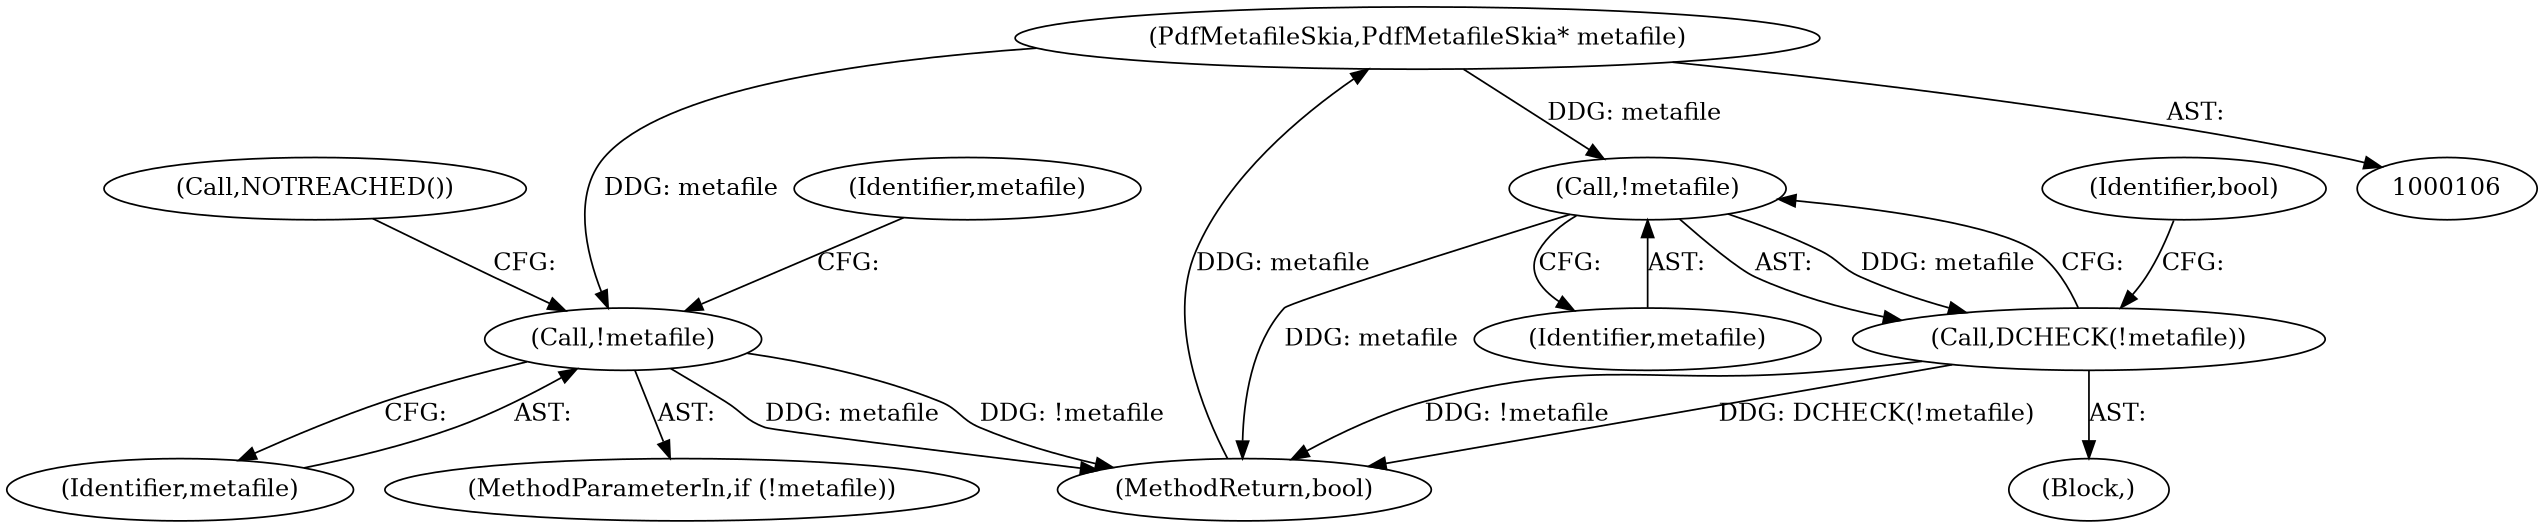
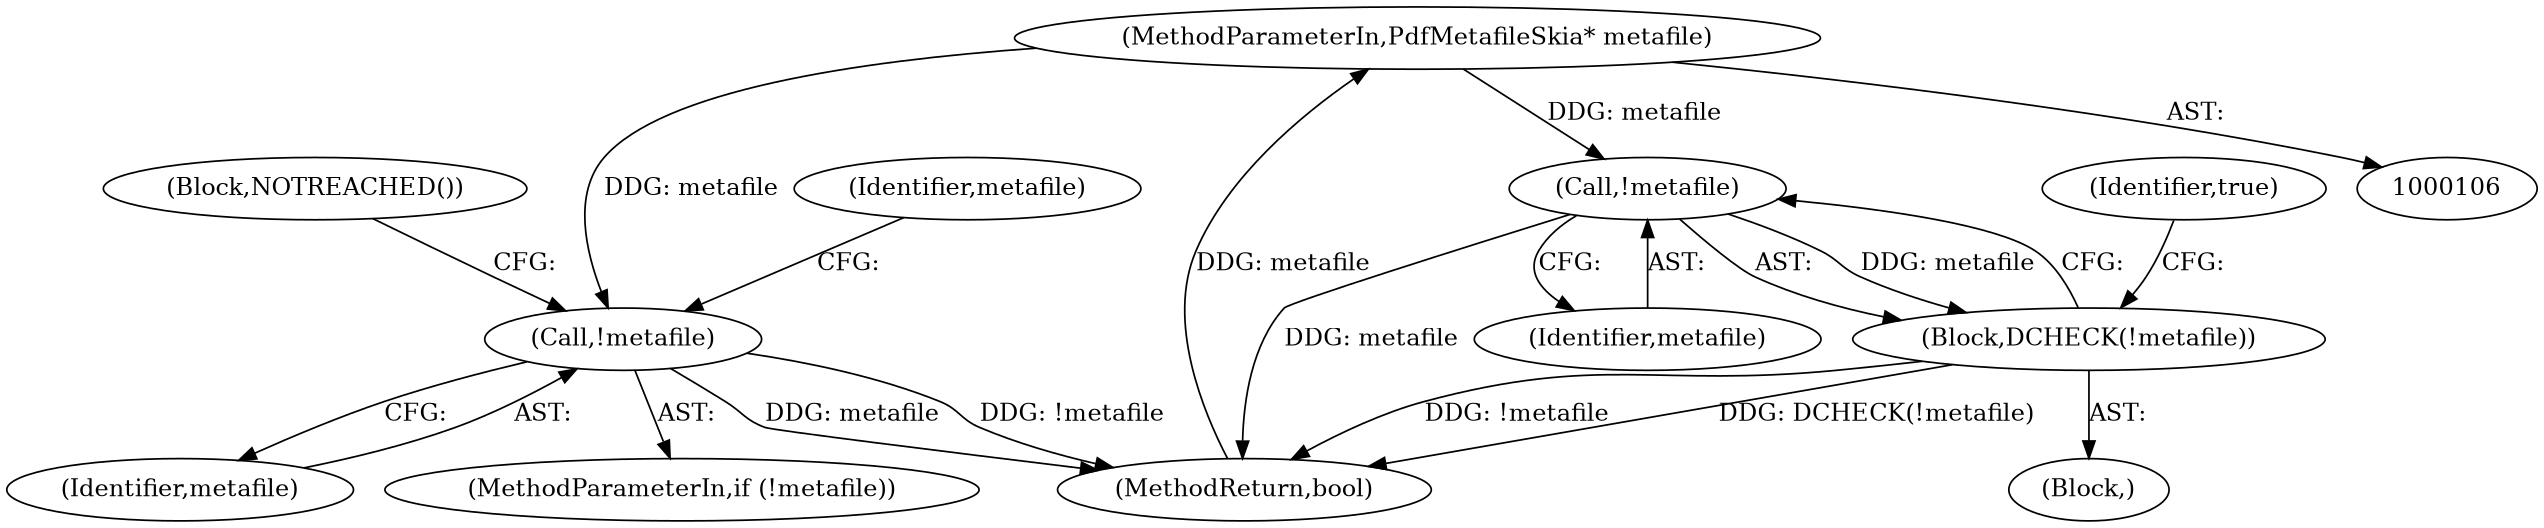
(1417, 38) -> (1417, 38)
(315, 189) -> (315, 189)
(2184, 189) -> (2184, 189)
(2089, 339) -> (2089, 339)
